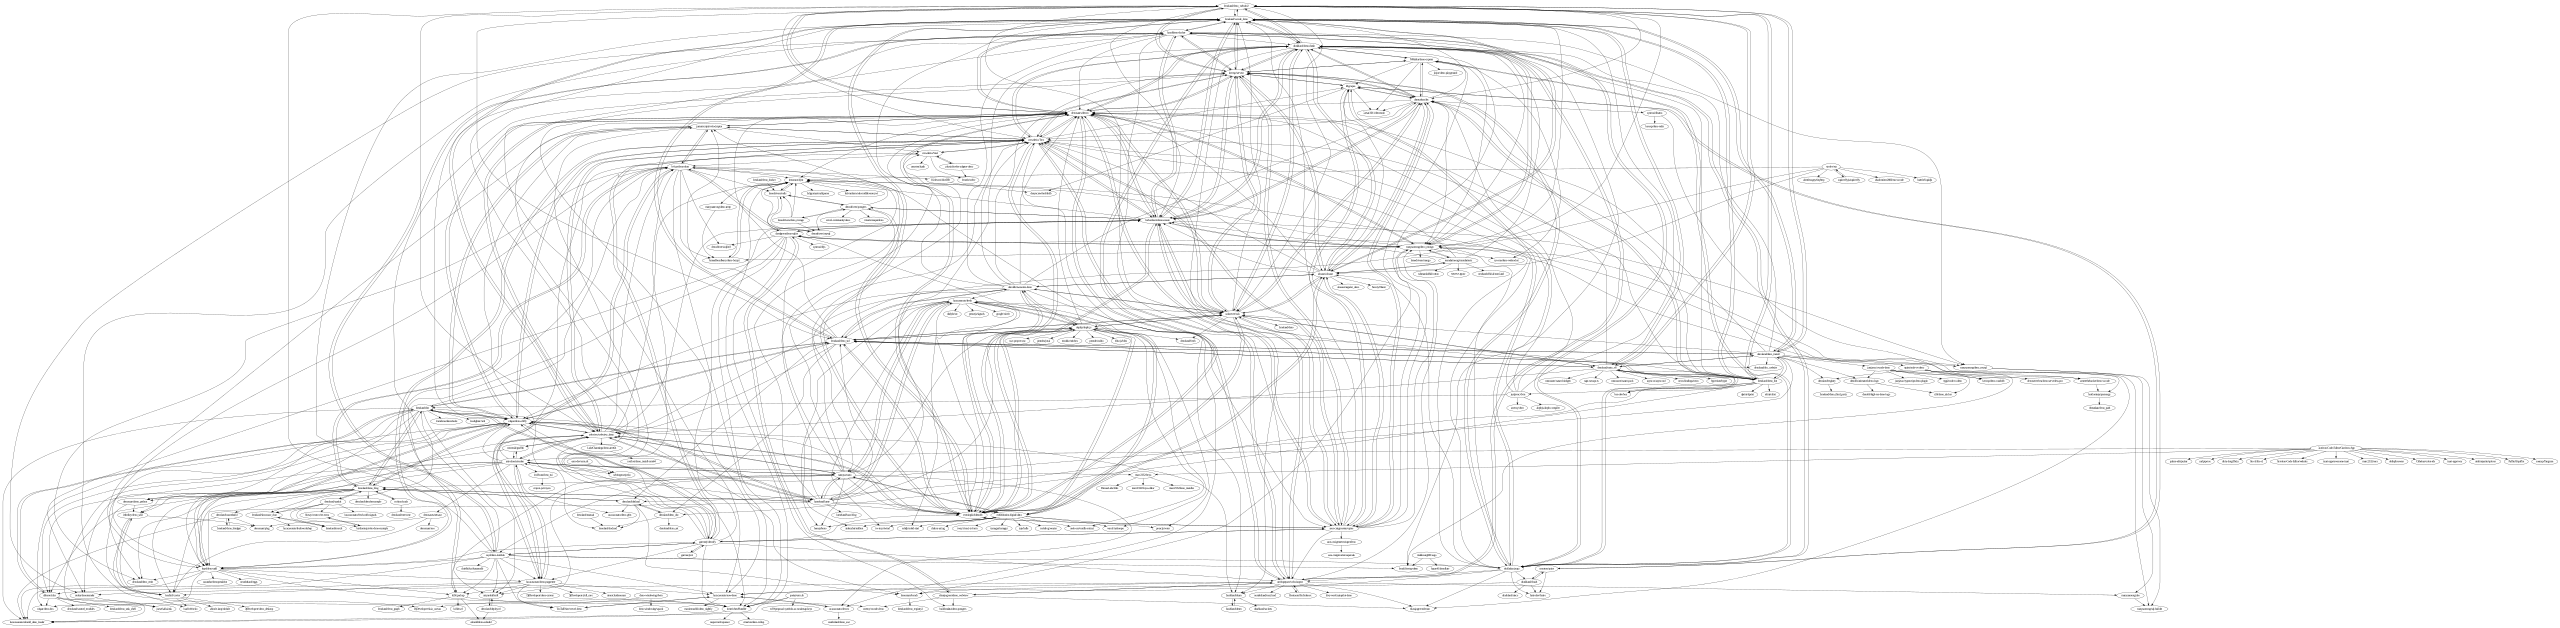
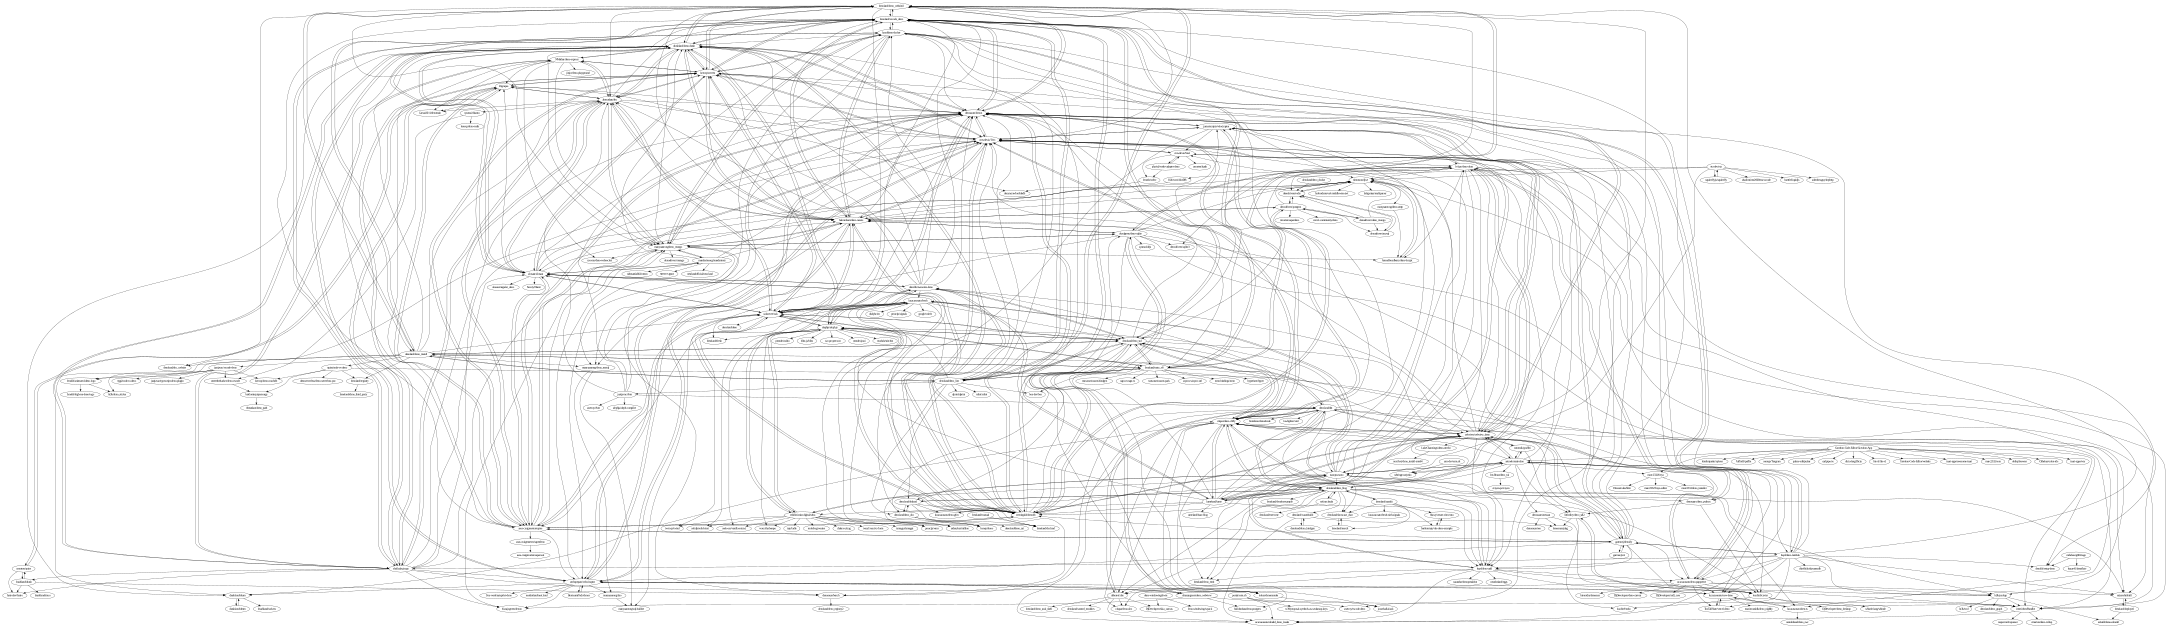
(1126, 157) -> (1010, 200)
none -> (615, 183)
(297, 529) -> none
